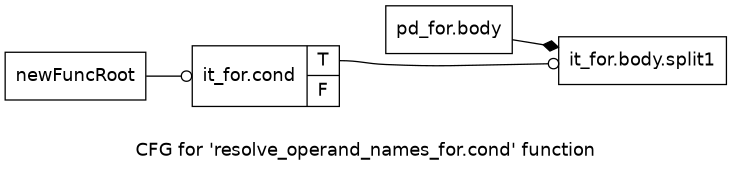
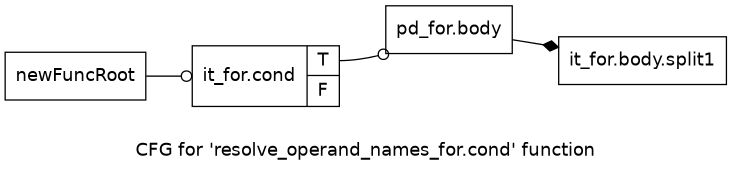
(444, 66) -> (359, 59)
